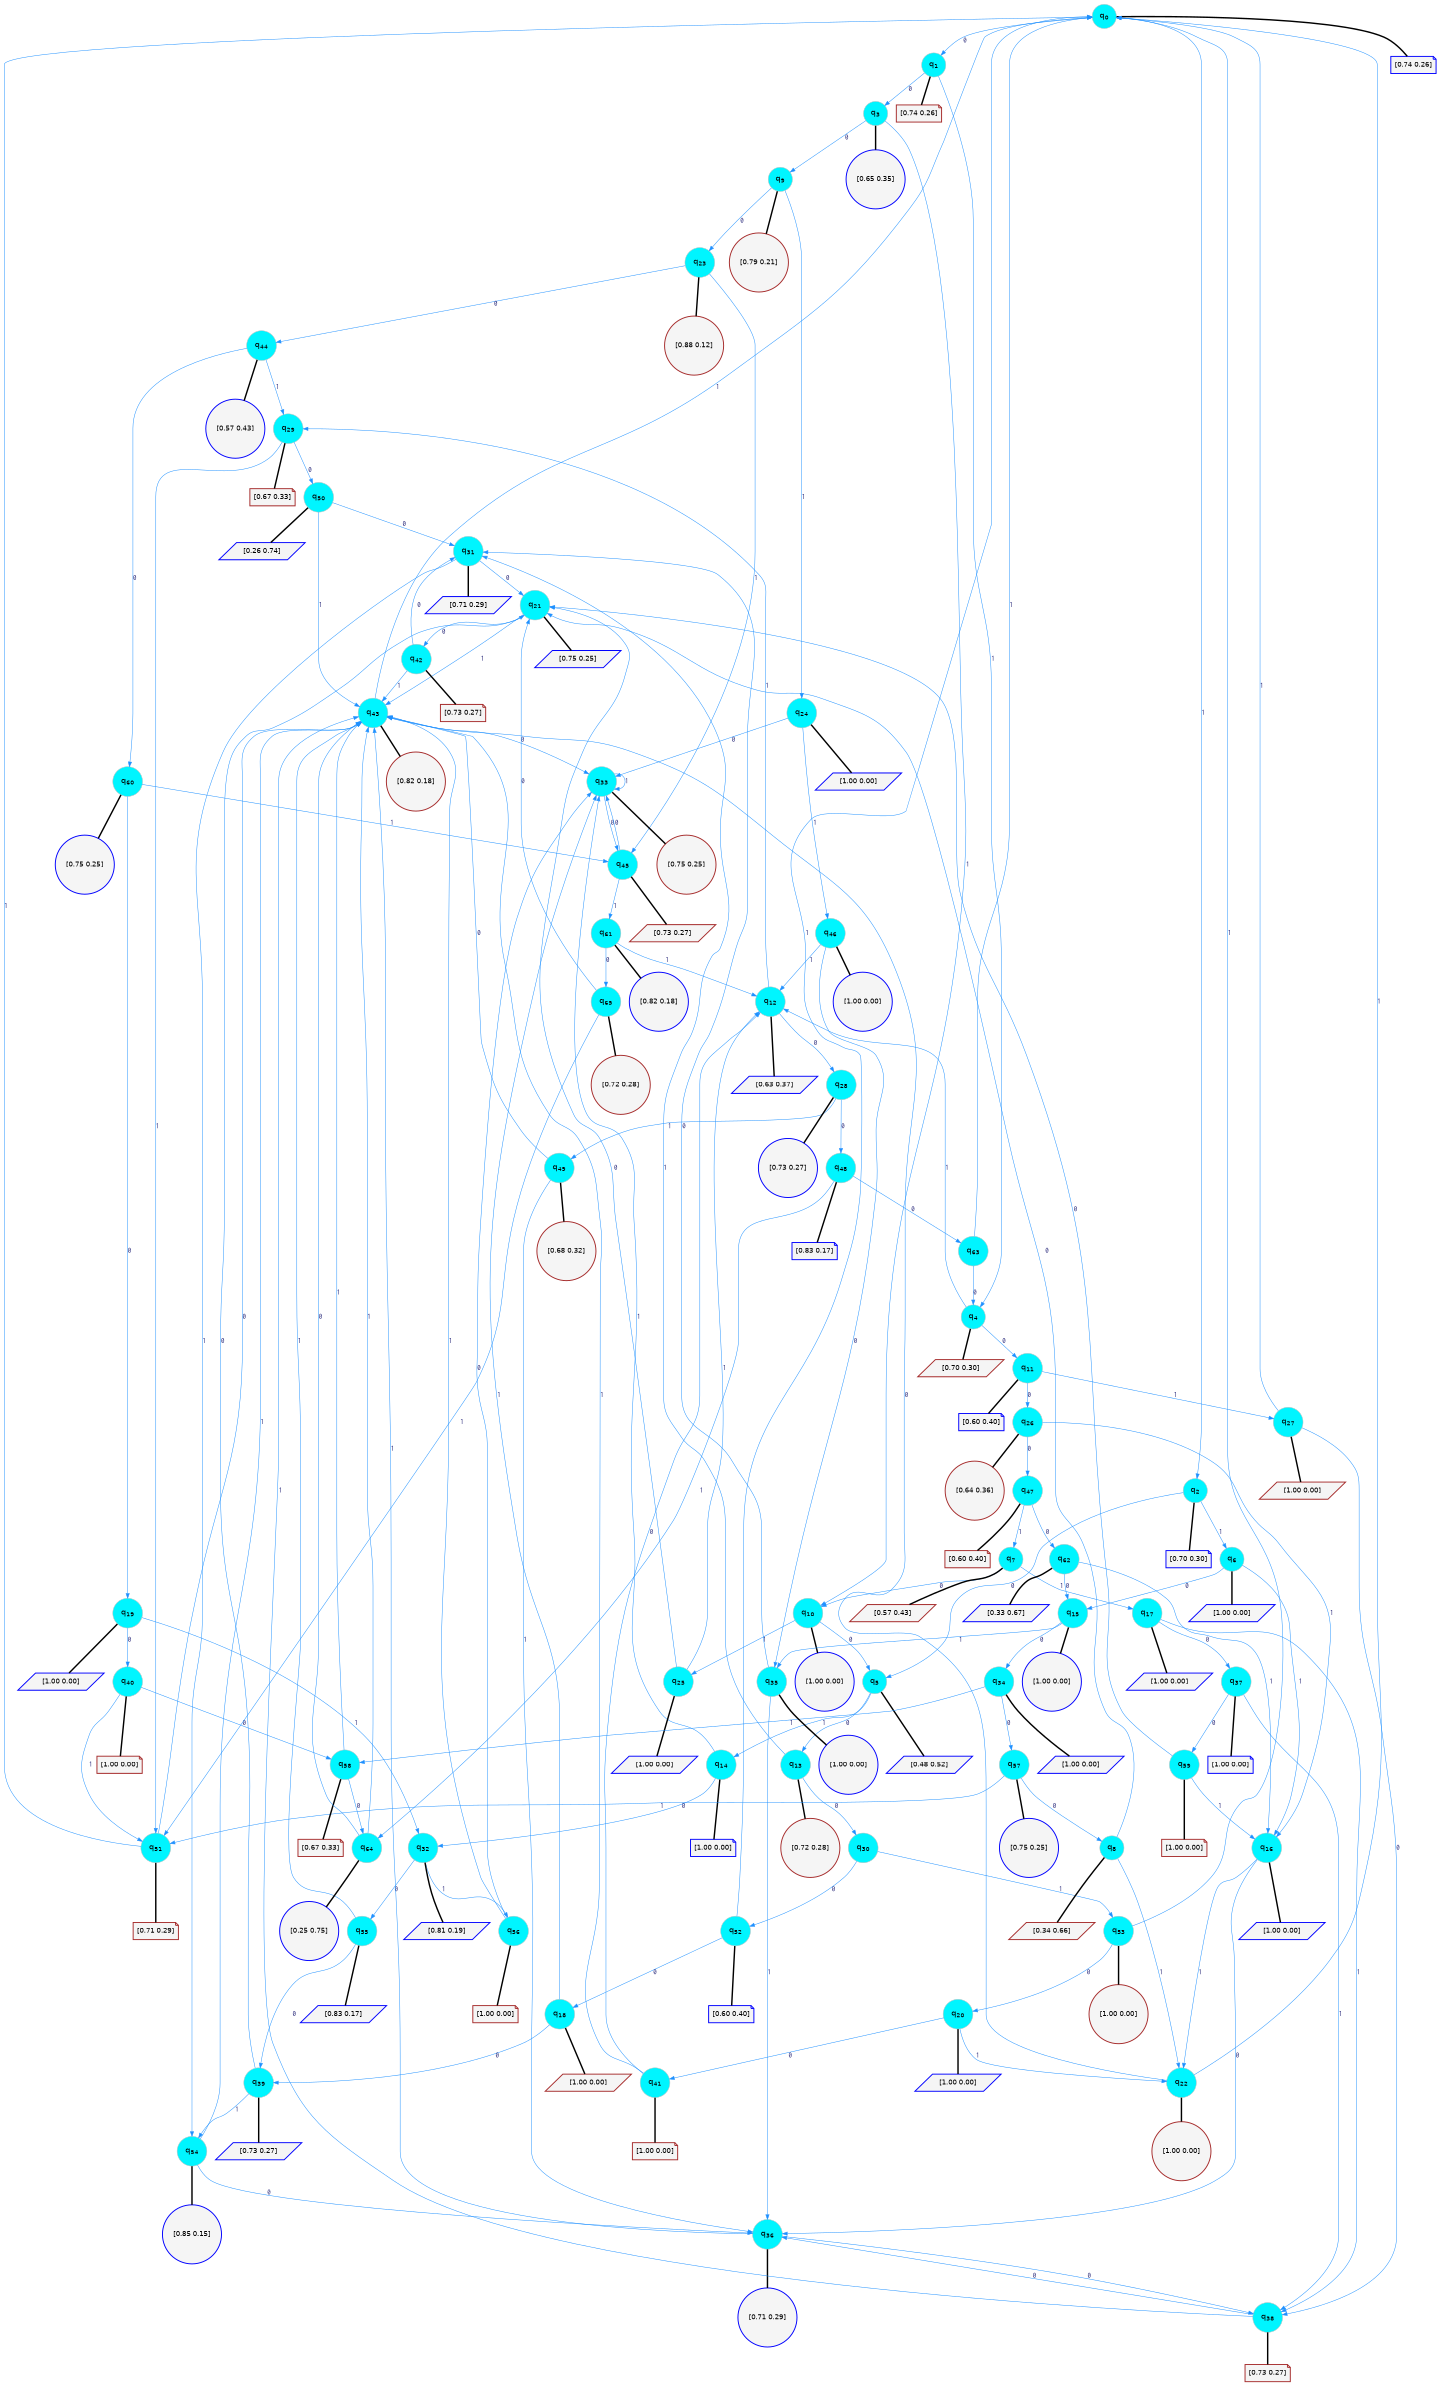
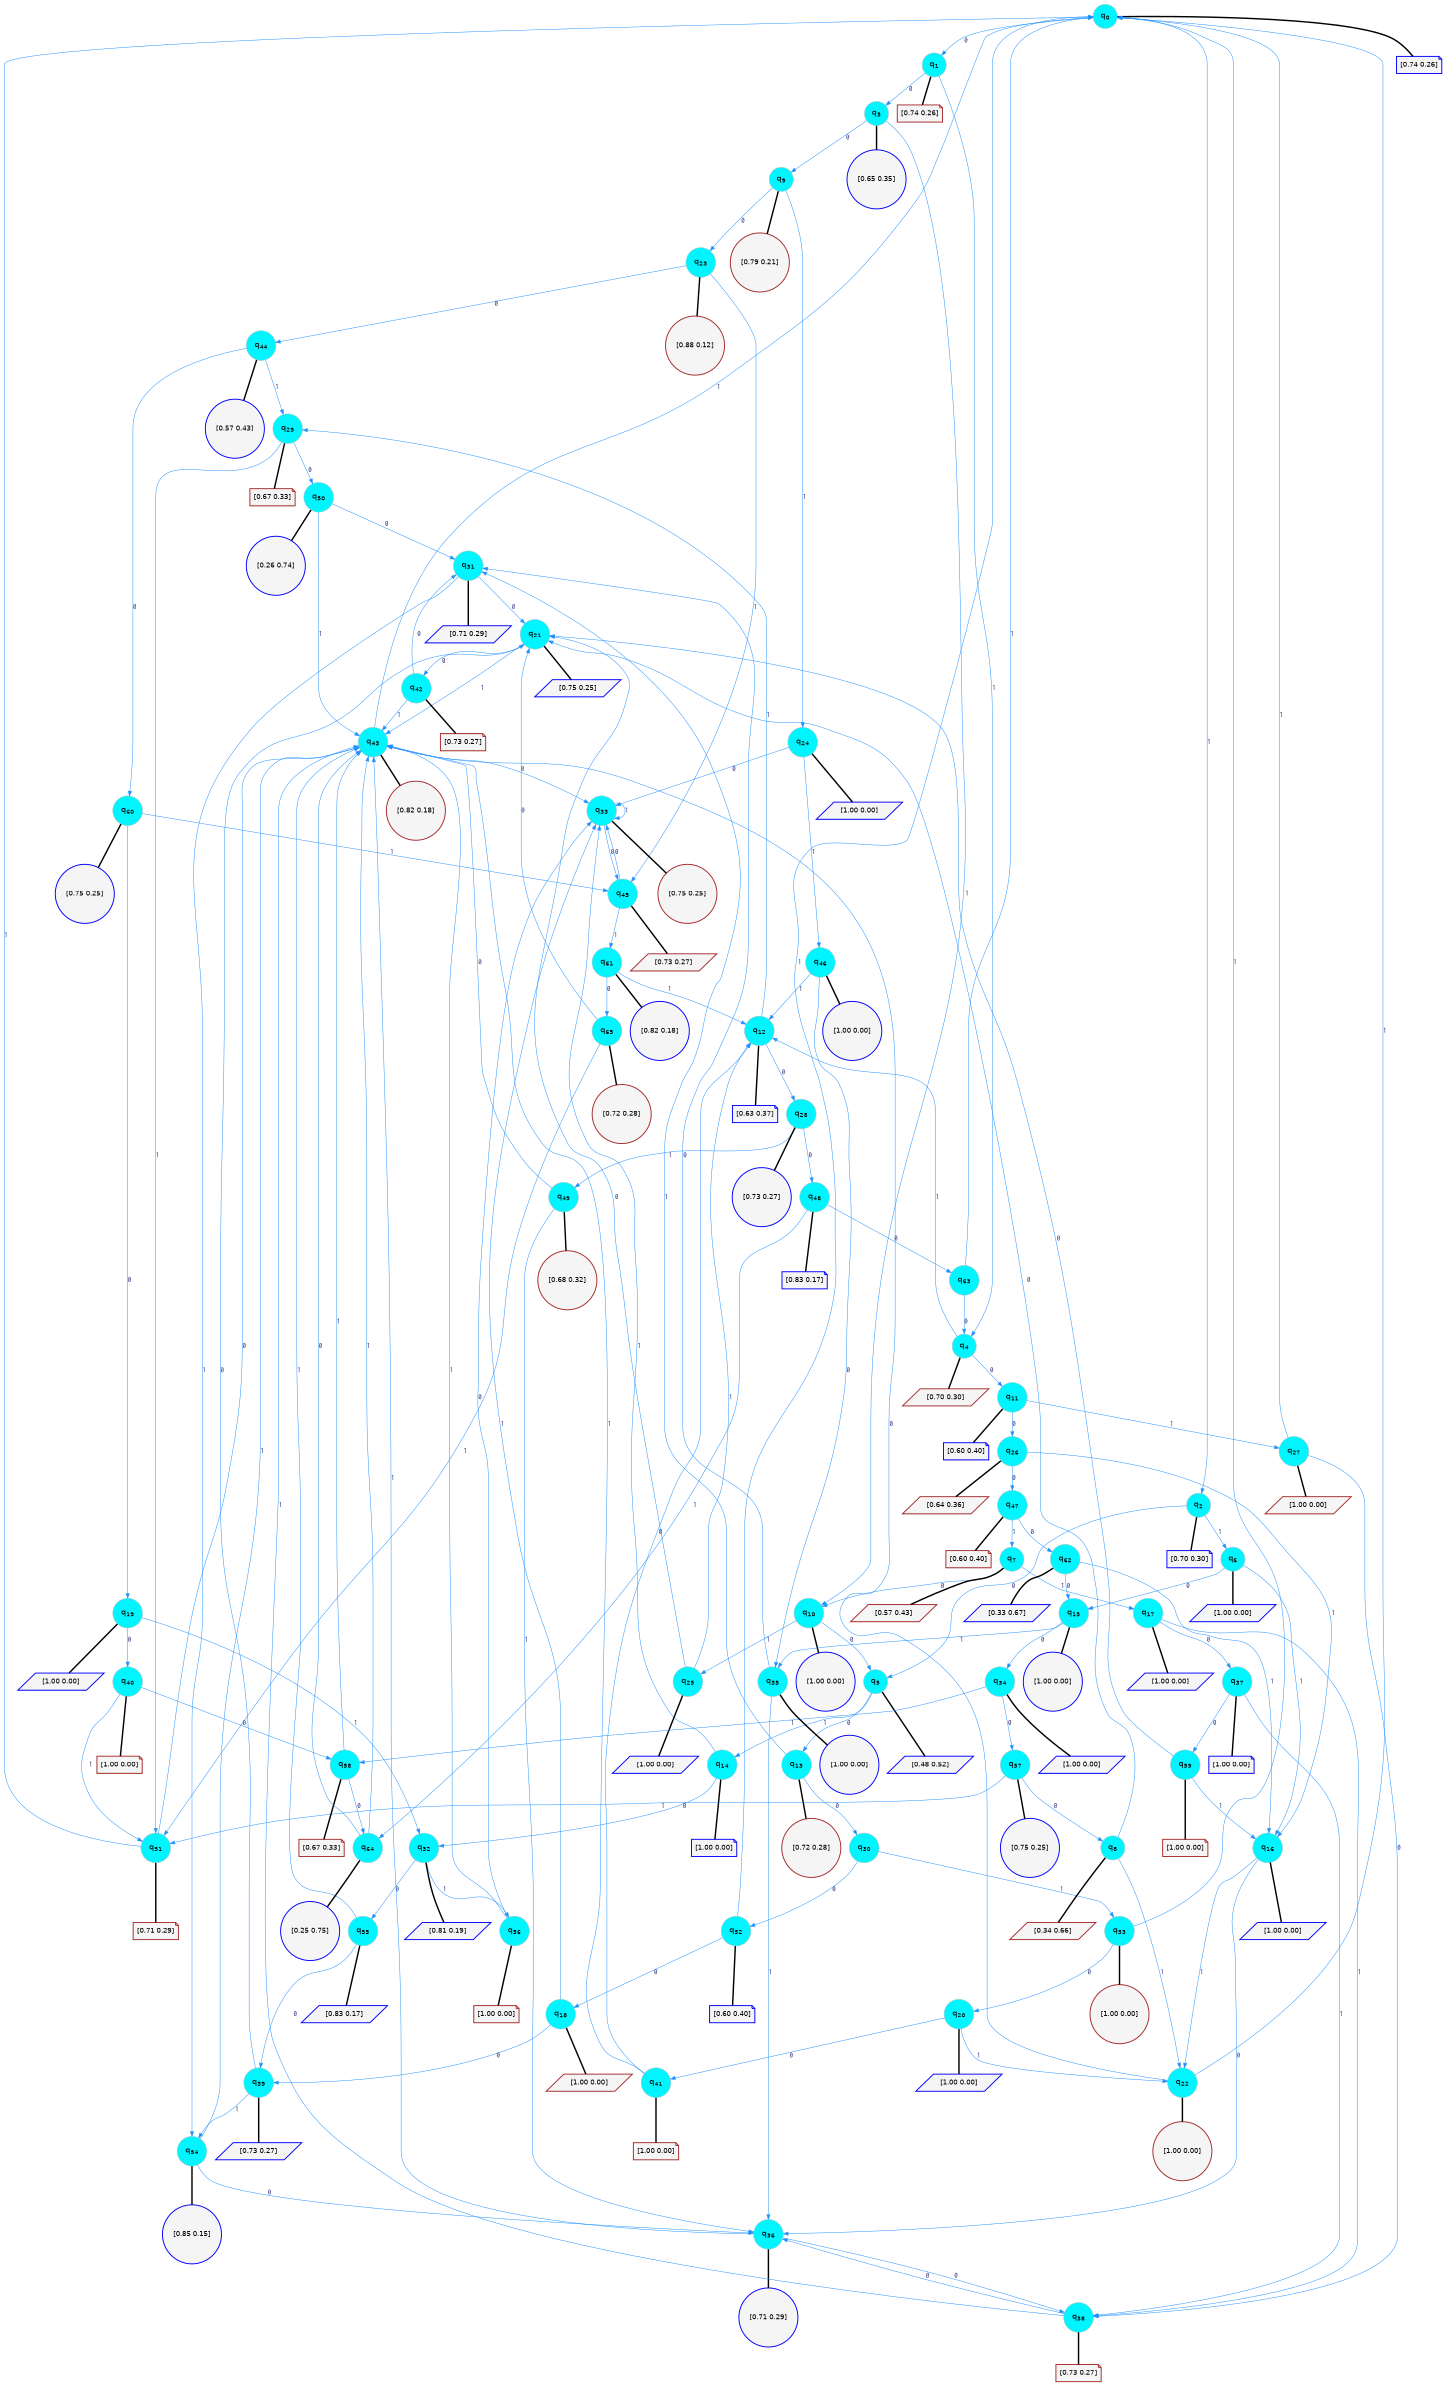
(262, 551) -> (276, 566)
(775, 1085) -> (755, 1114)
(975, 1491) -> (946, 1505)
